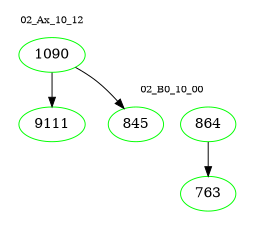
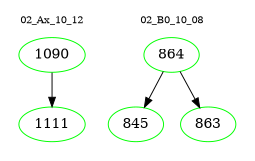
(106, 90) -> (156, 85)
(172, 90) -> (172, 21)
(52, 124) -> (52, 124)
(208, 194) -> (208, 124)
